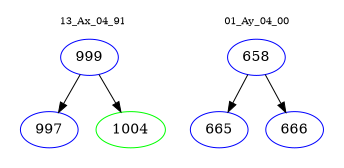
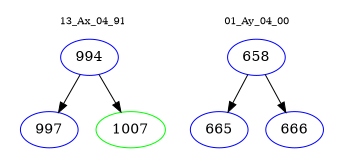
(89, 57) -> (89, 57)
(131, 130) -> (131, 130)
